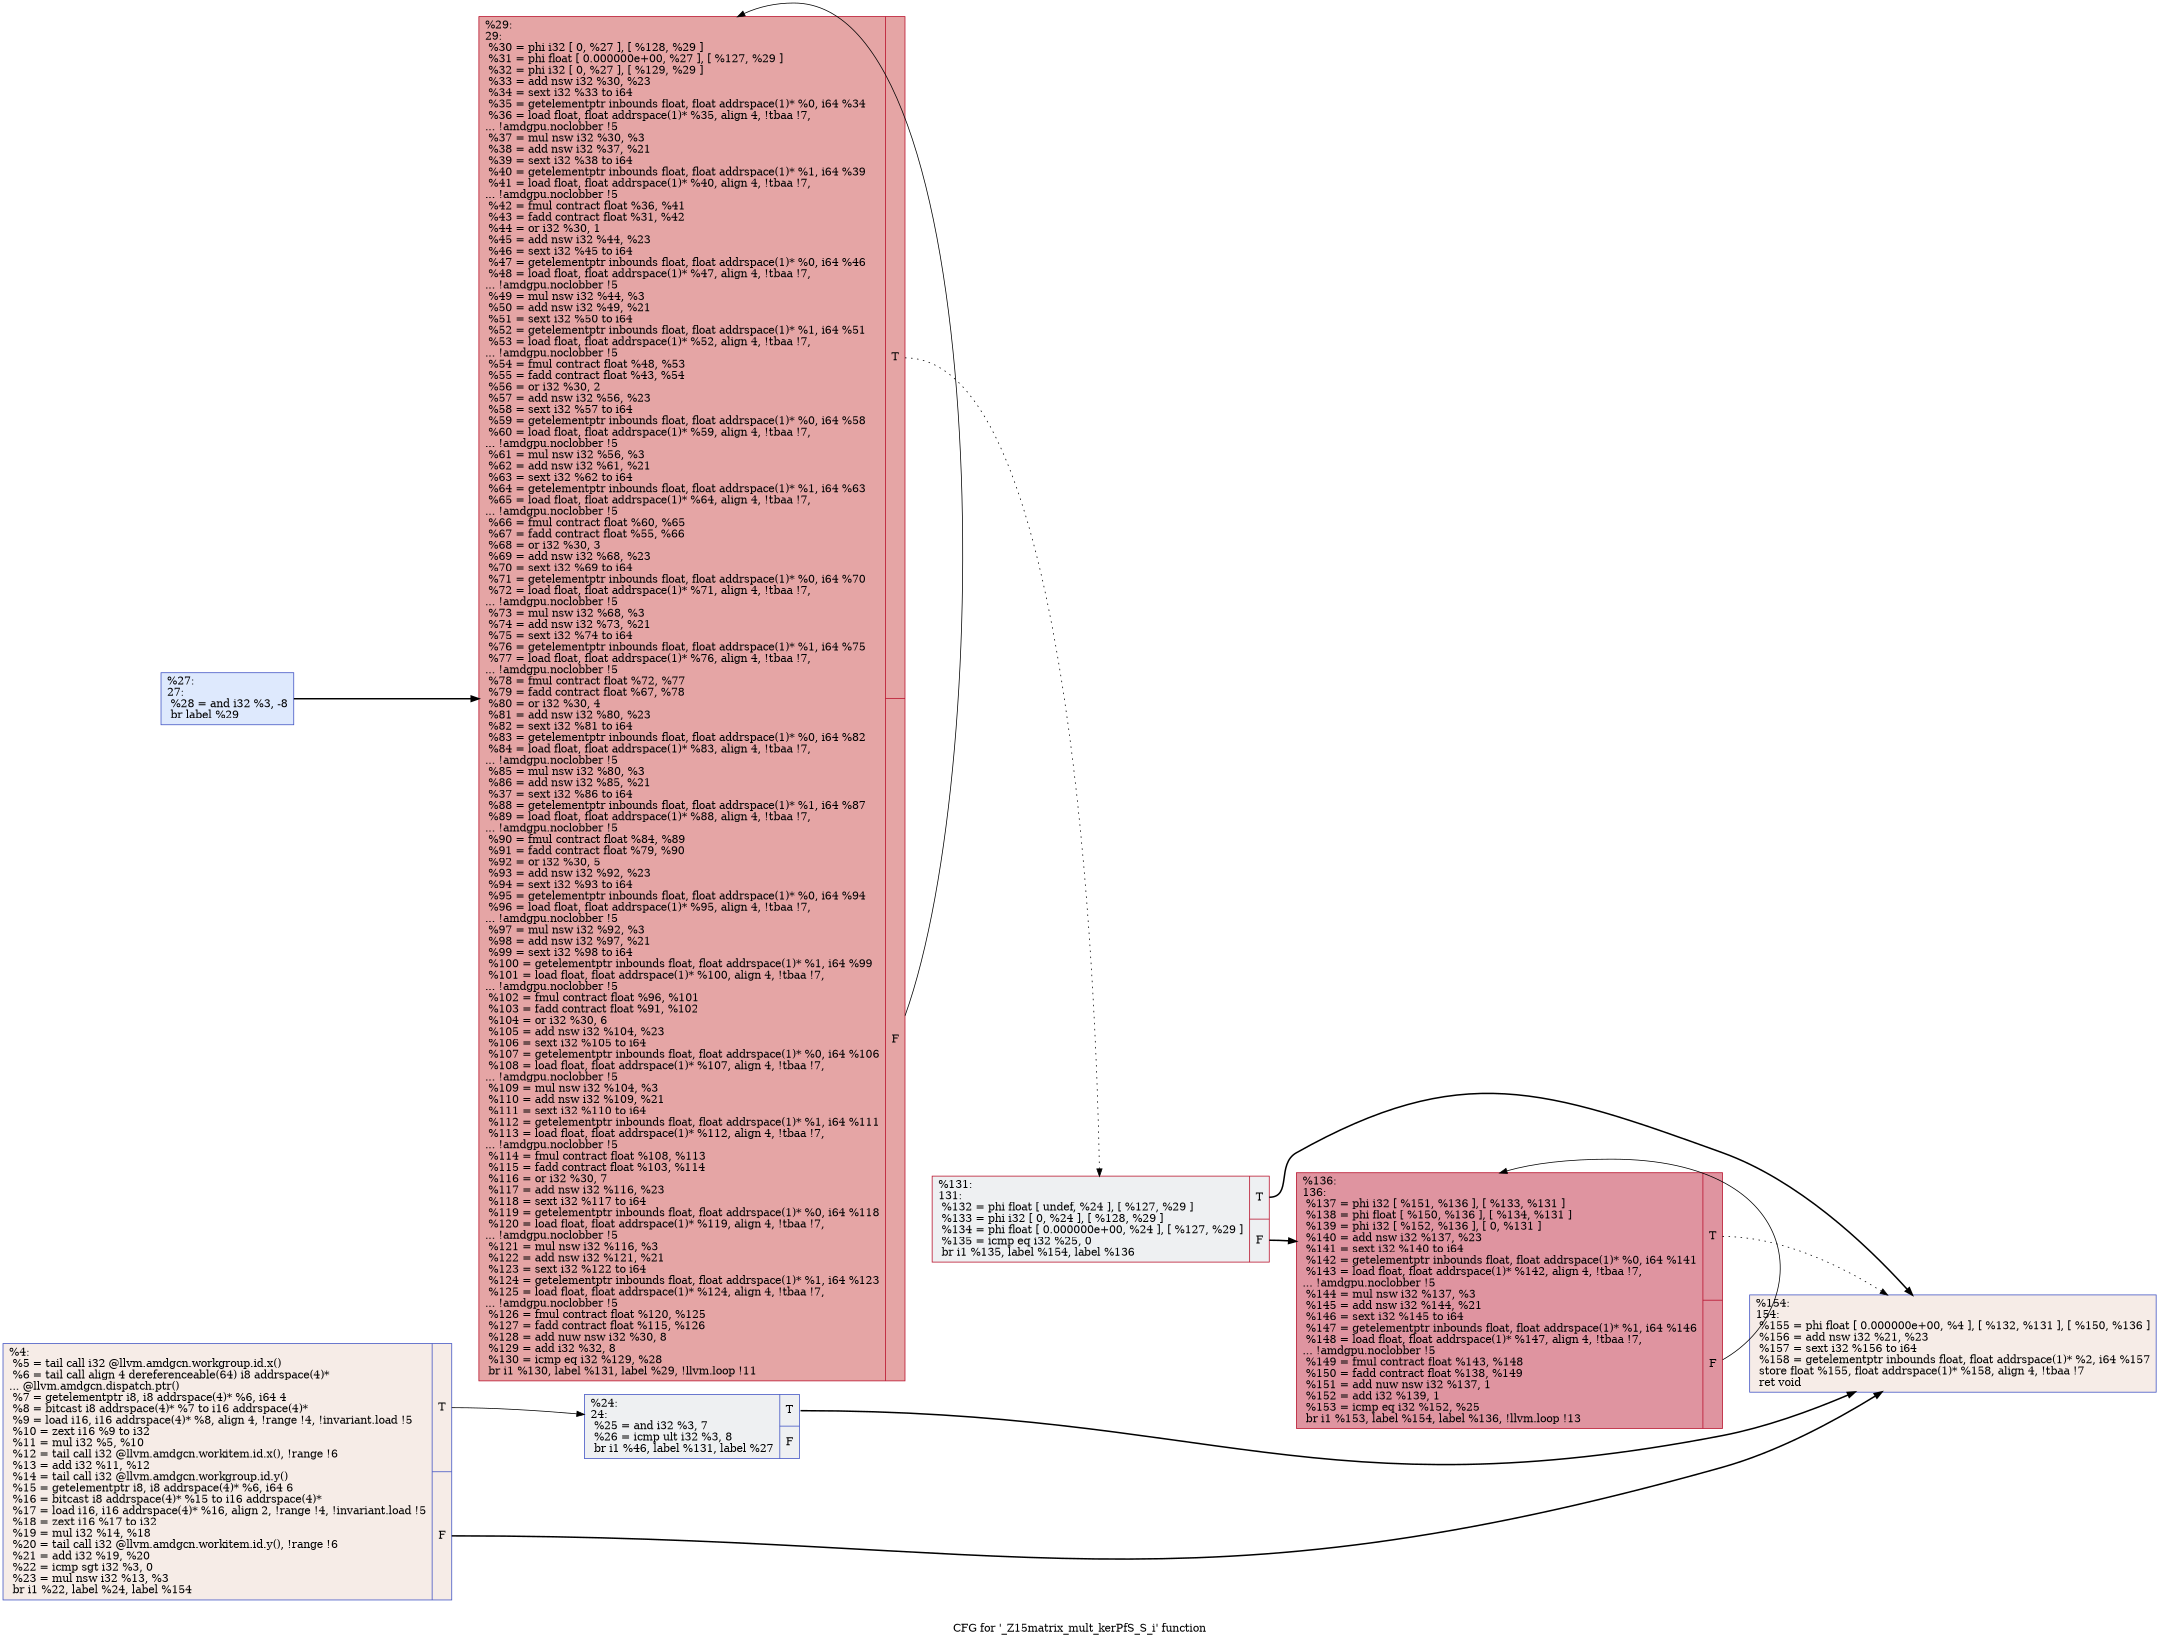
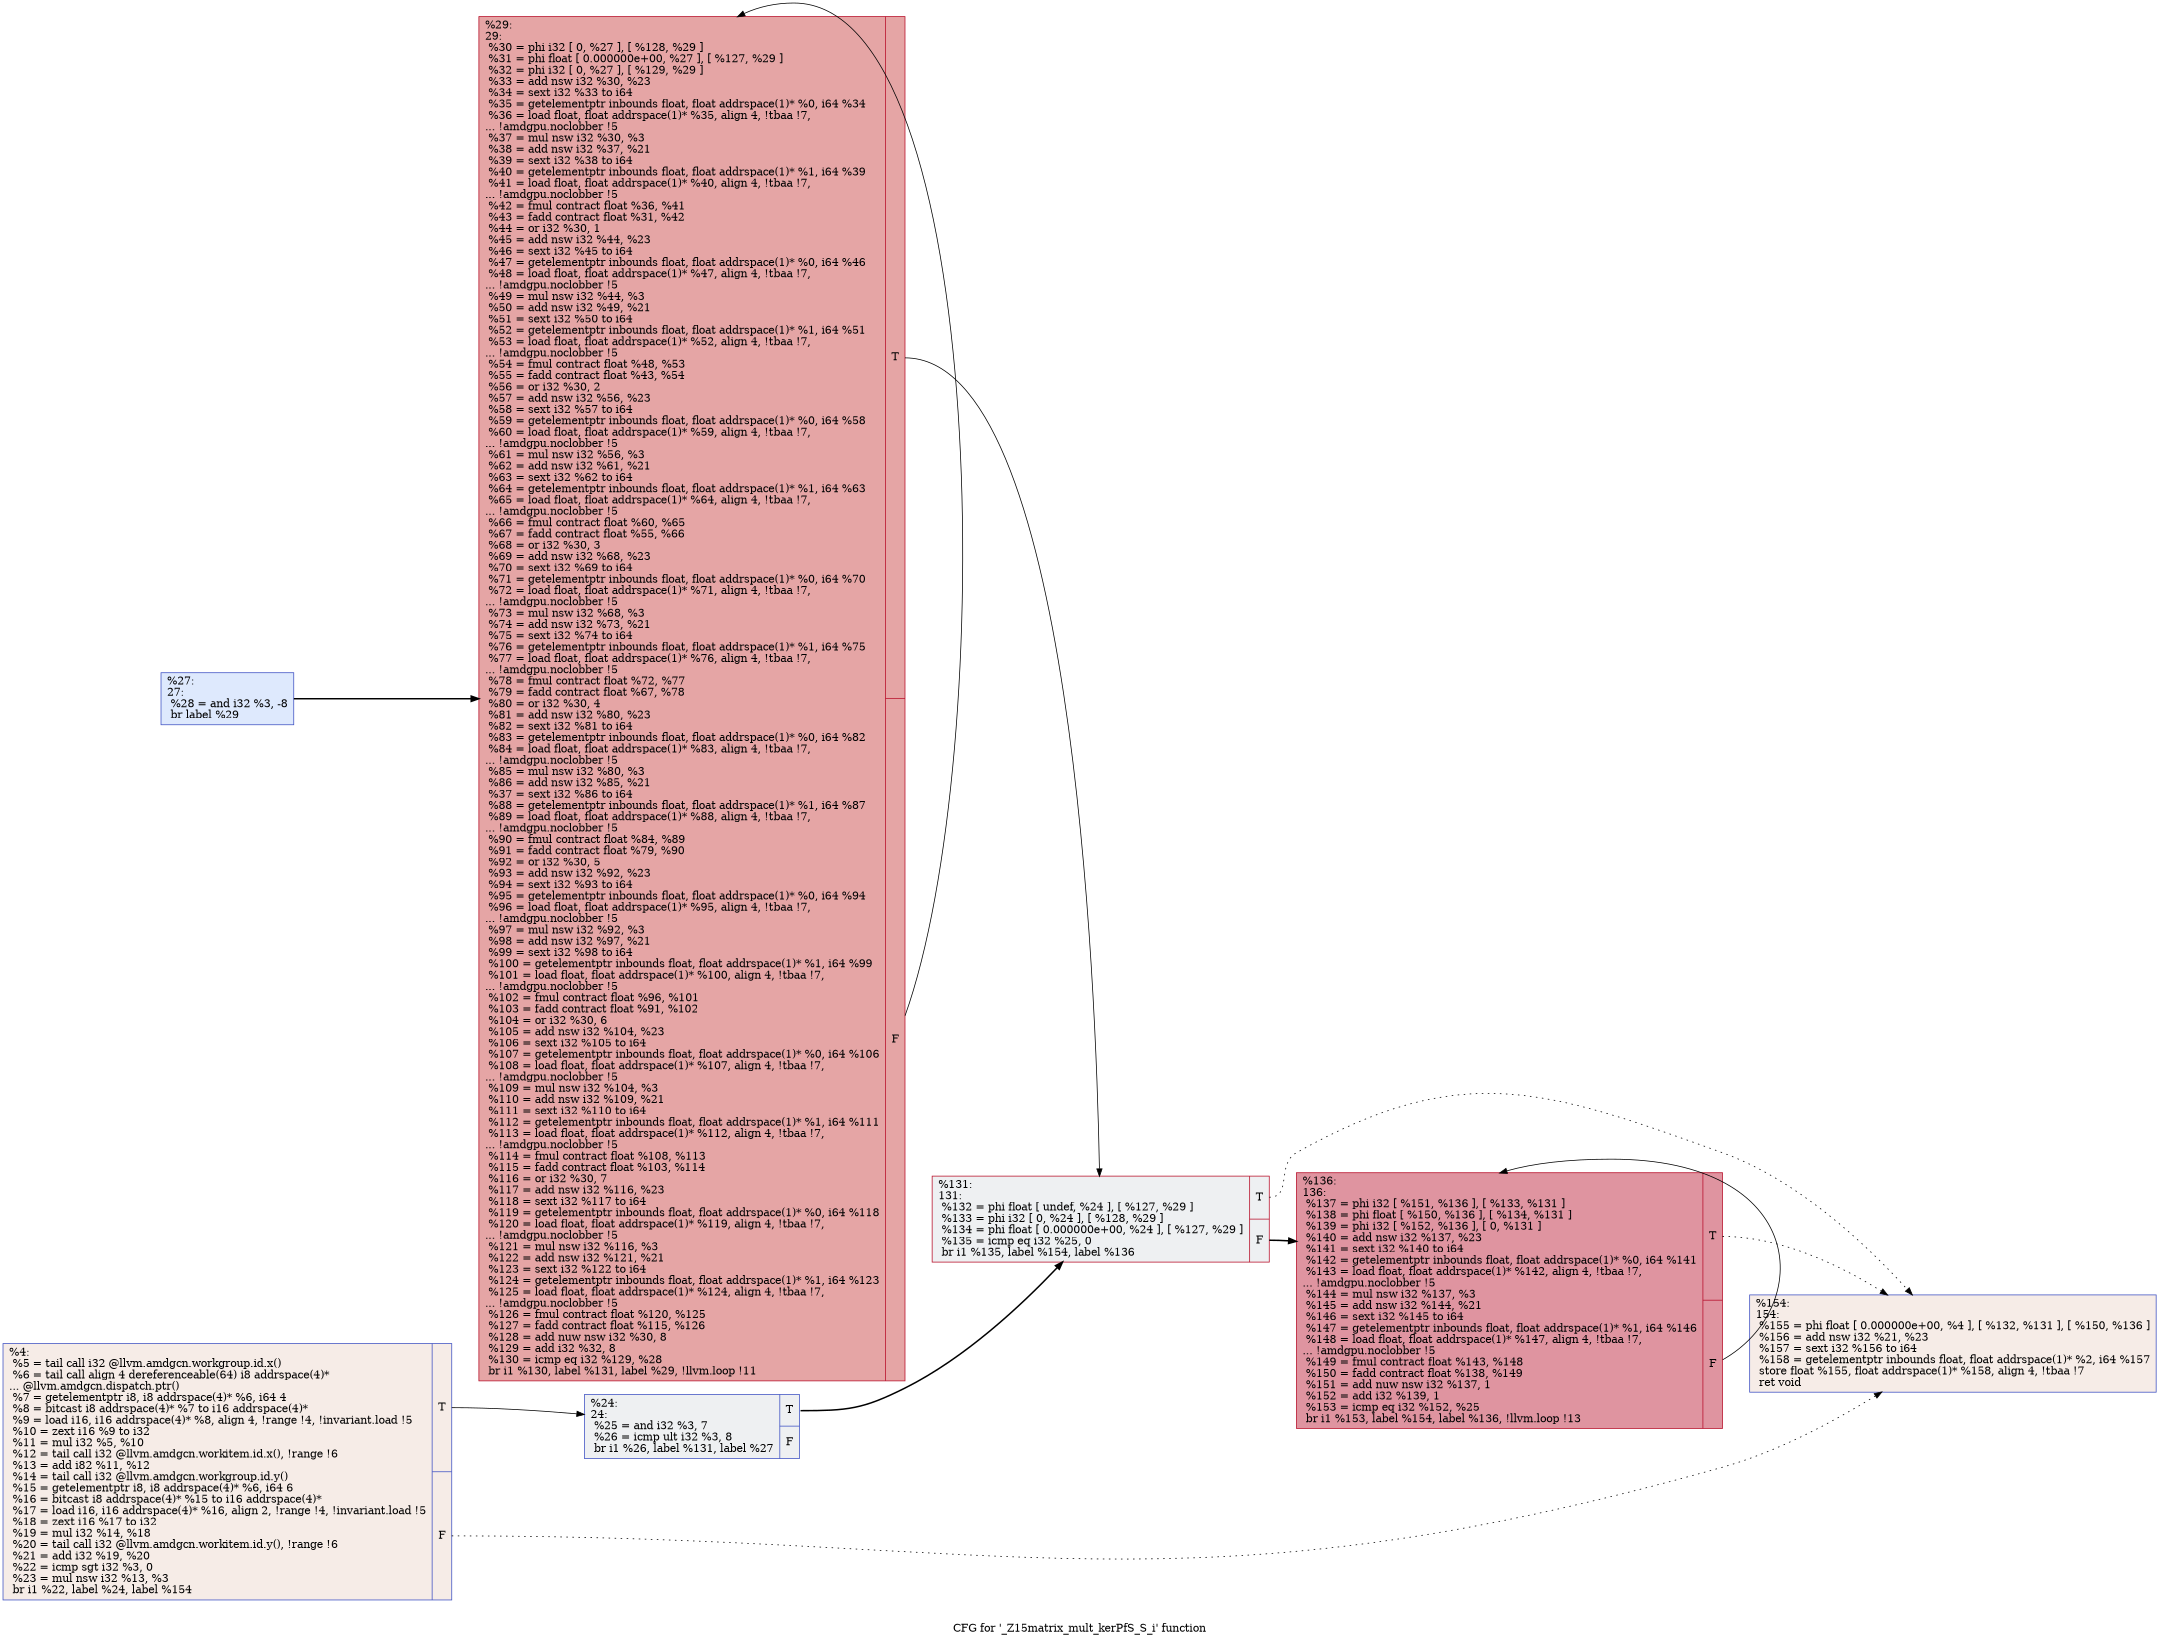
(1069, 736) -> (1069, 736)
(1594, 1110) -> (1594, 1110)
(682, 1449) -> (682, 1449)
(1327, 1458) -> (942, 1366)
(80, 1466) -> (80, 1466)
(1176, 1557) -> (1176, 1557)
